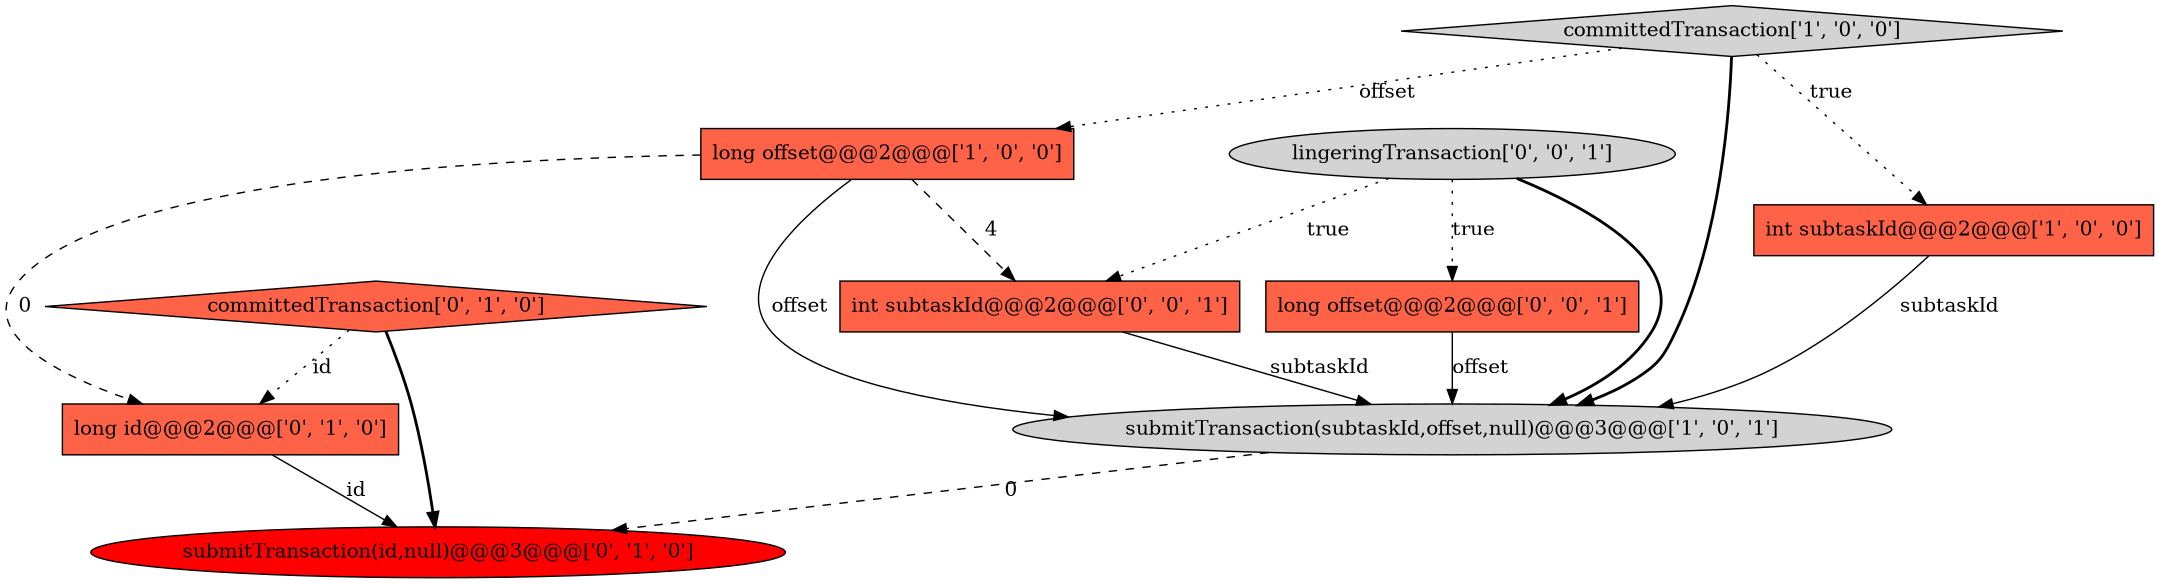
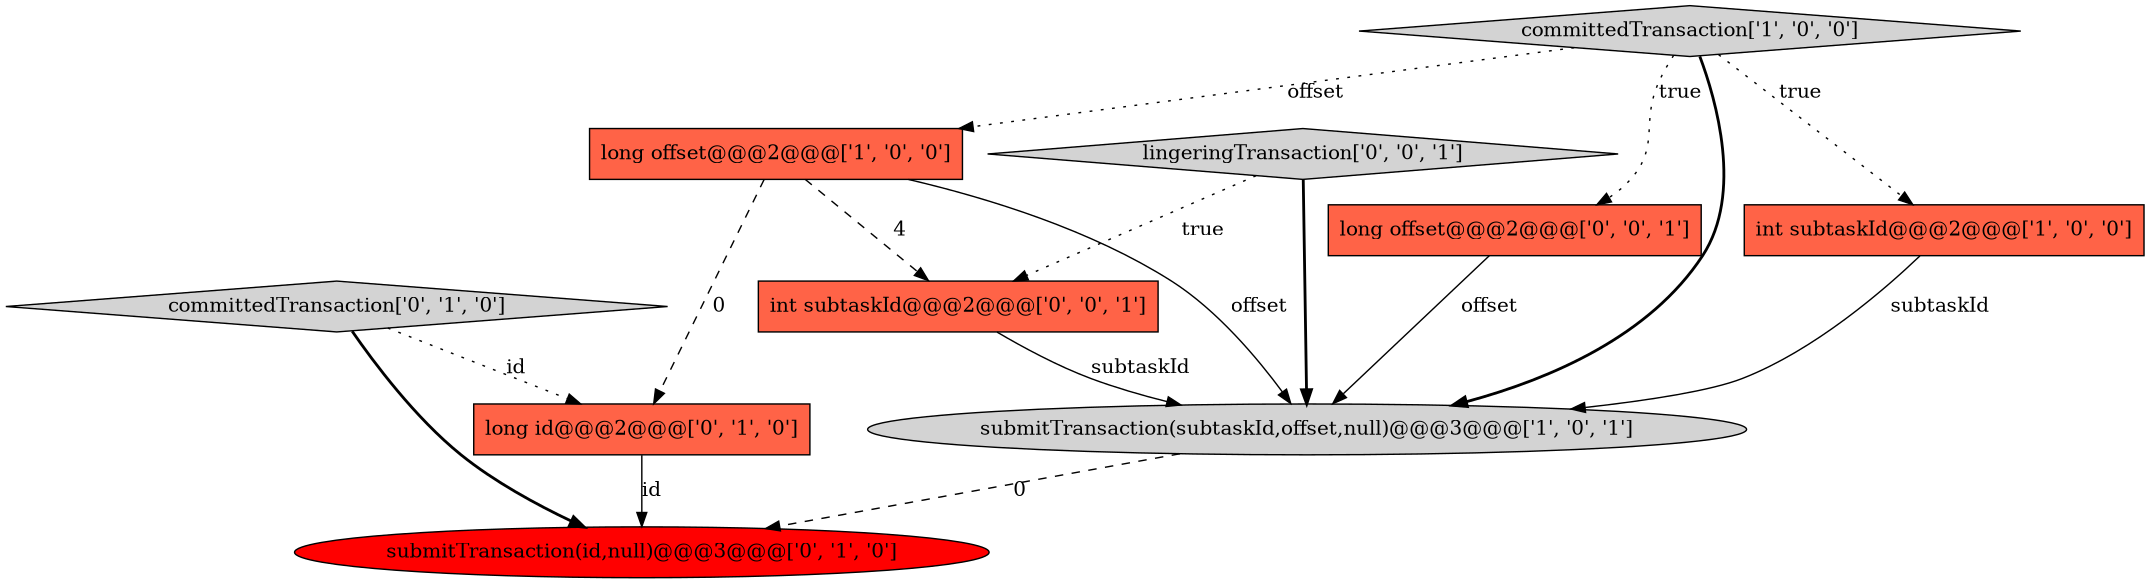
(1452, 154) -> (1303, 154)
(1452, 223) -> (1649, 131)
(376, 307) -> (337, 307)
